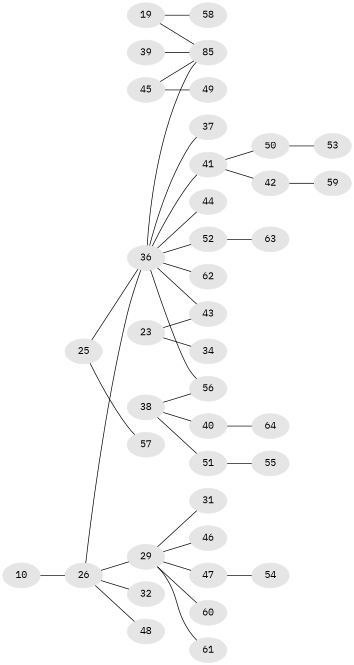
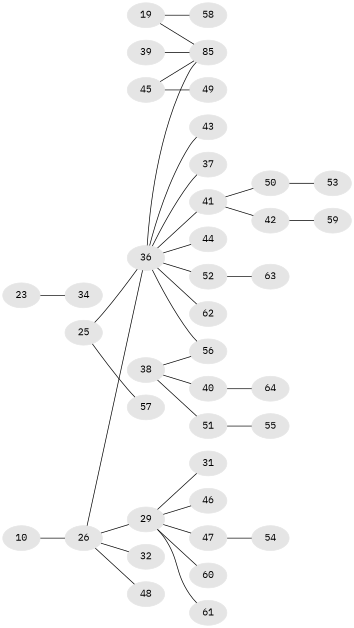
(177, 323) -> none
